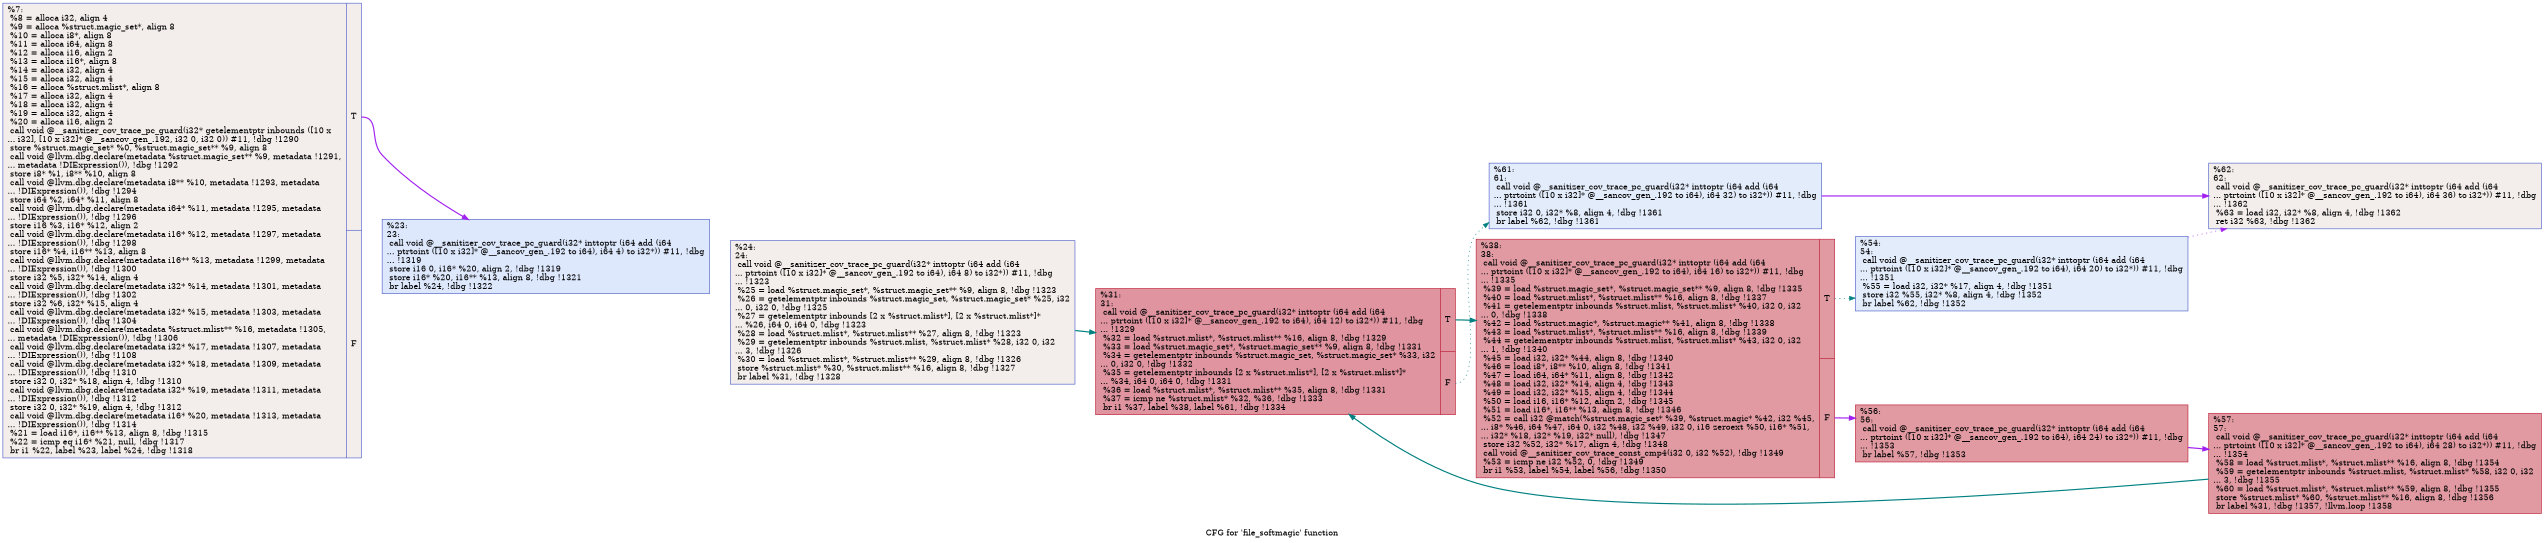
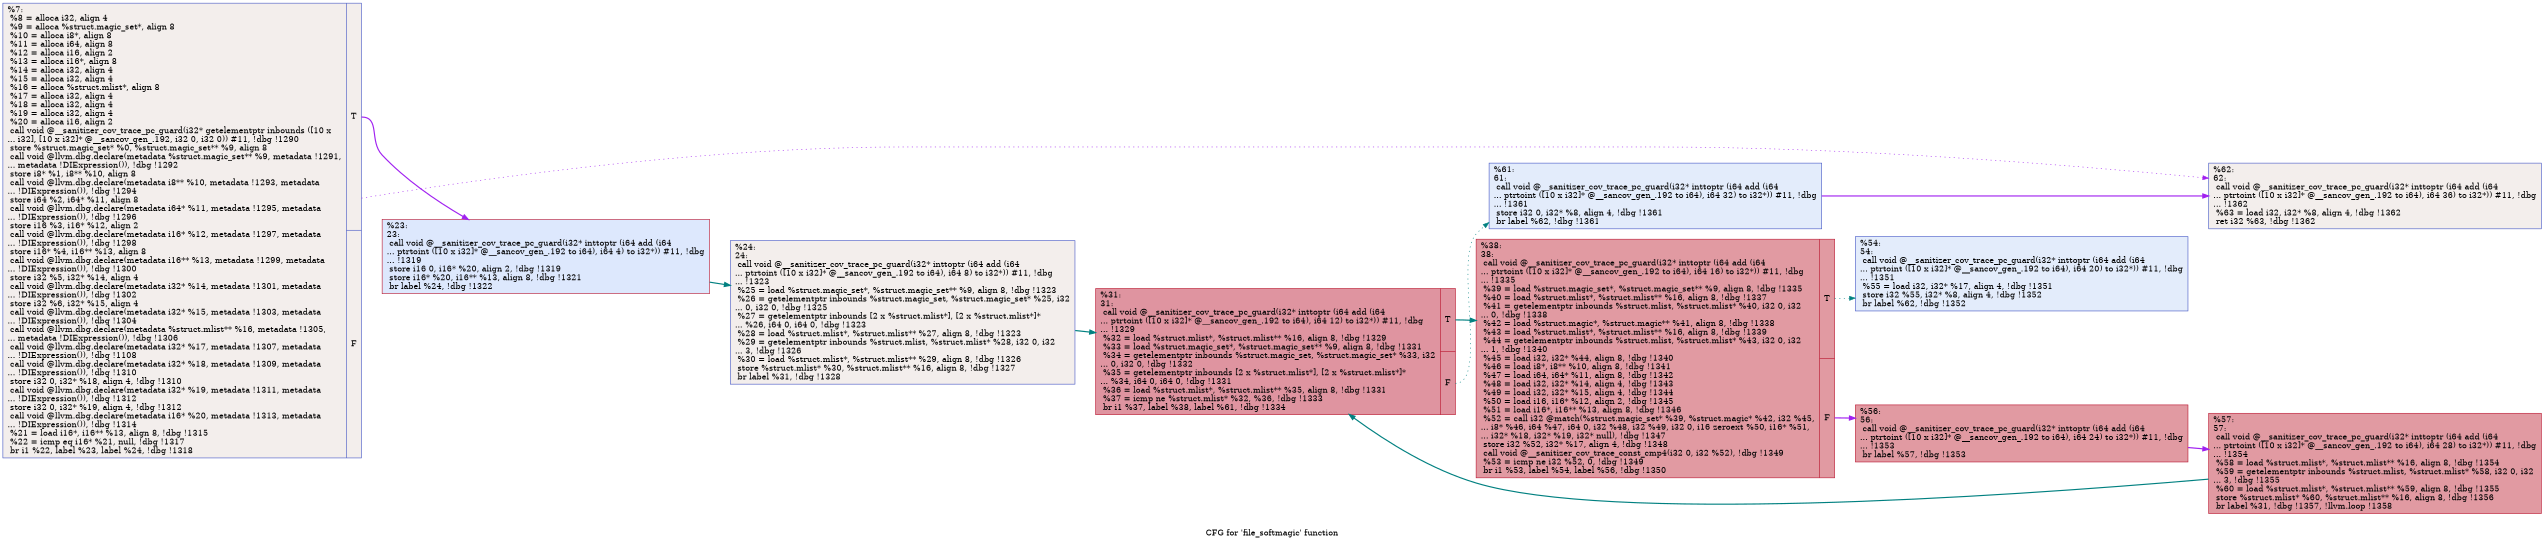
(2205, 234) -> (1281, 147)
(546, 256) -> (546, 256)
none -> (717, 283)
